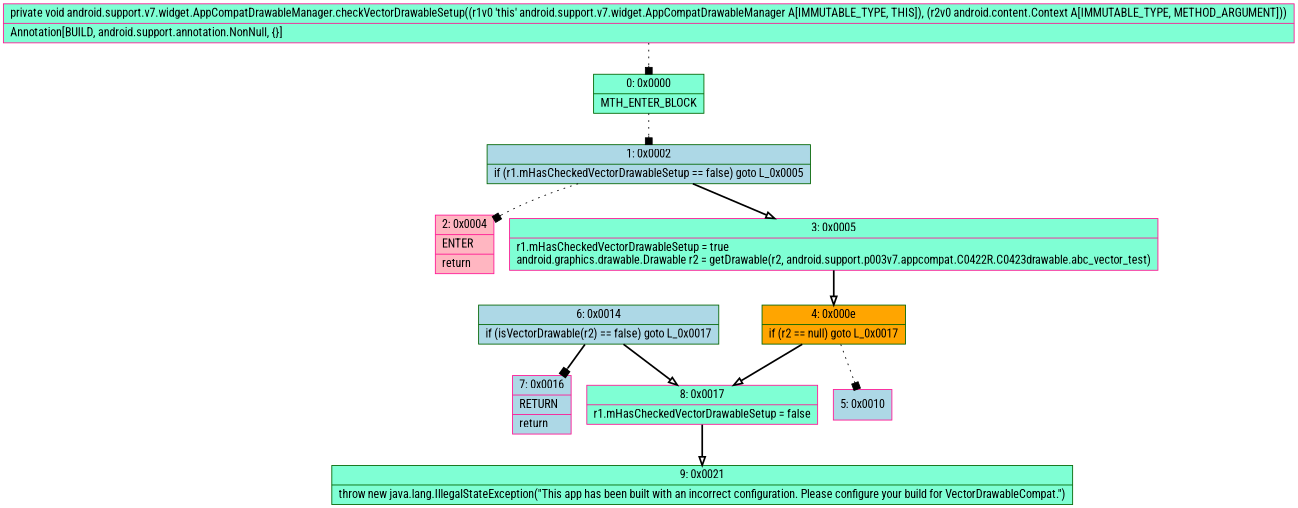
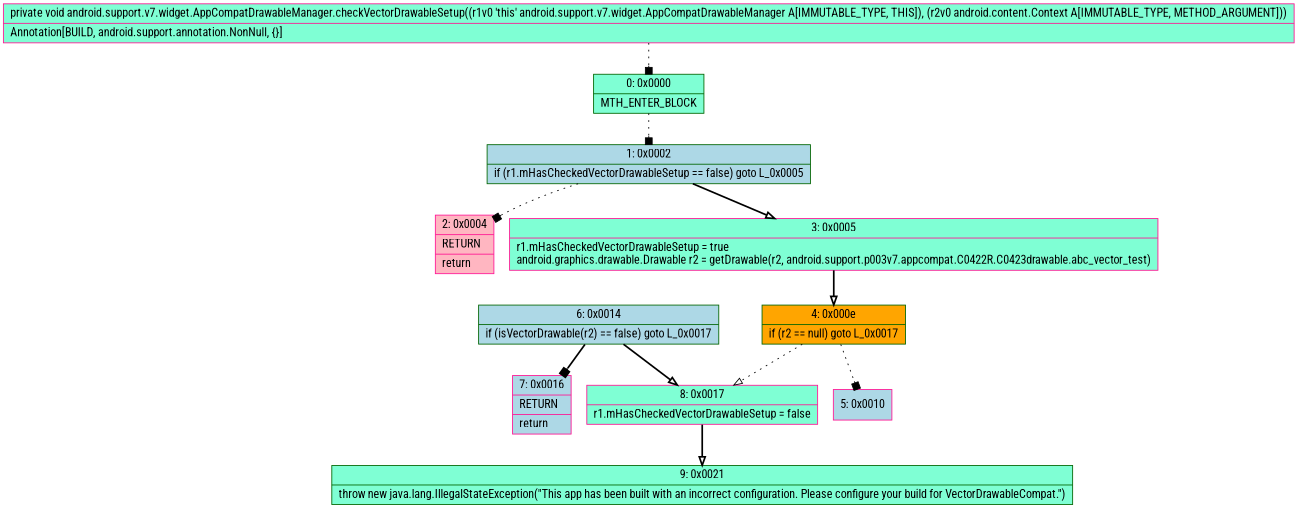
(458, 244) -> (462, 244)
(772, 362) -> (772, 362)
